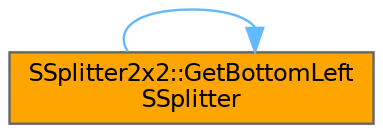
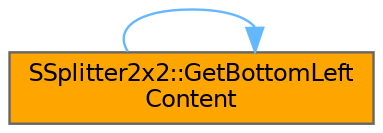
(192, 88) -> (192, 88)
